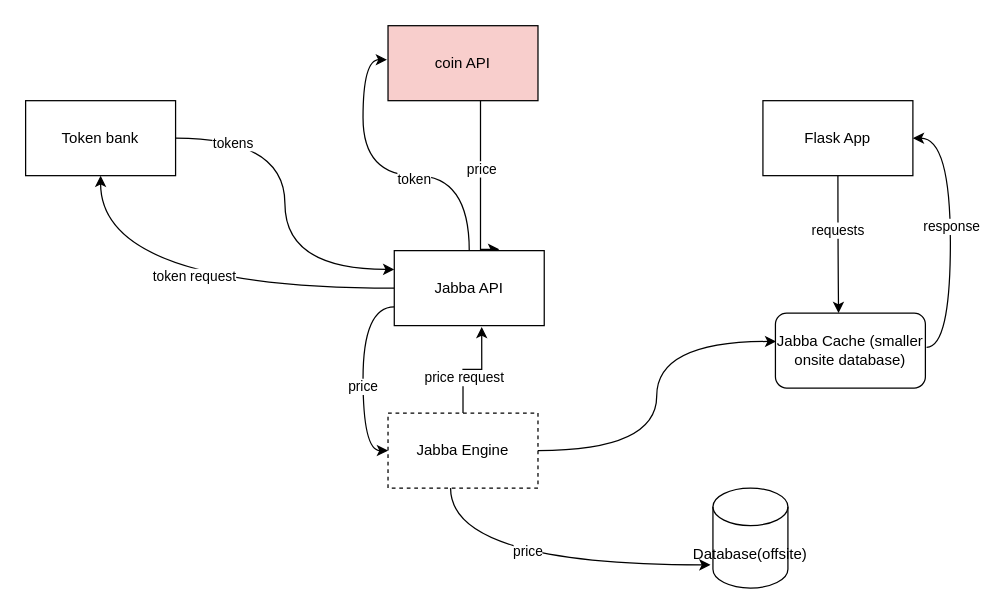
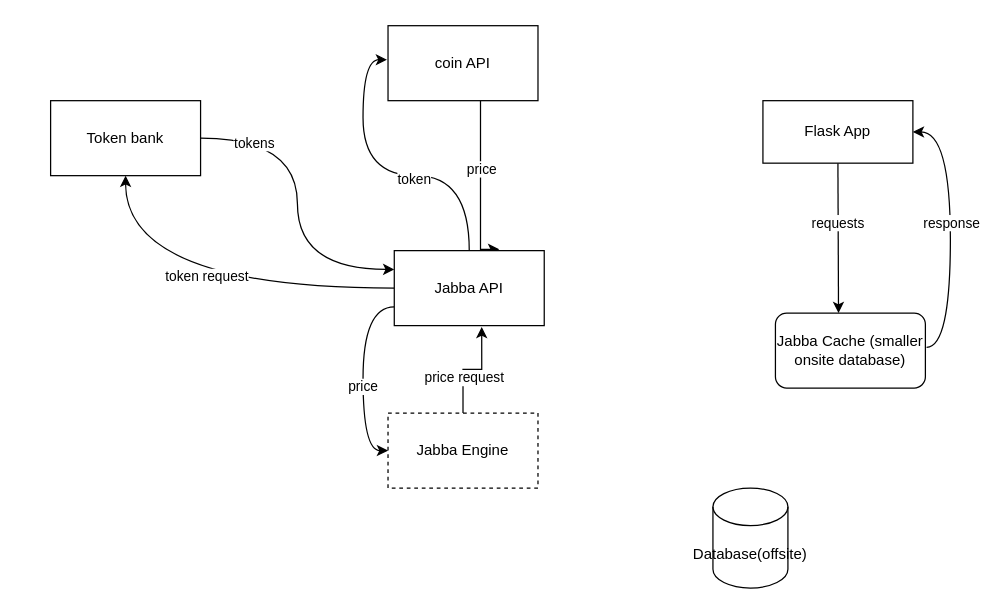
(463, 63) -> (463, 63)
(101, 138) -> (126, 138)
(838, 138) -> (838, 132)
(656, 400) -> none
(562, 556) -> none
